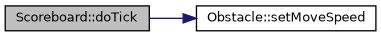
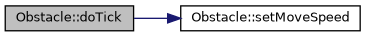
(77, 18) -> (69, 18)
